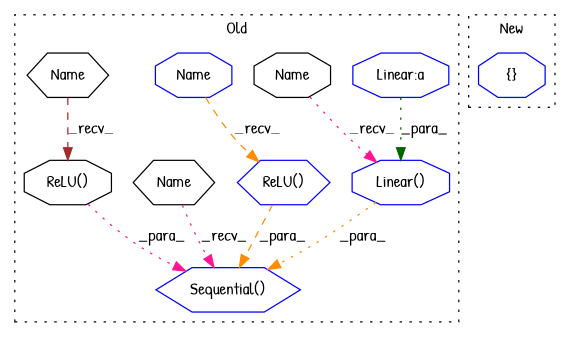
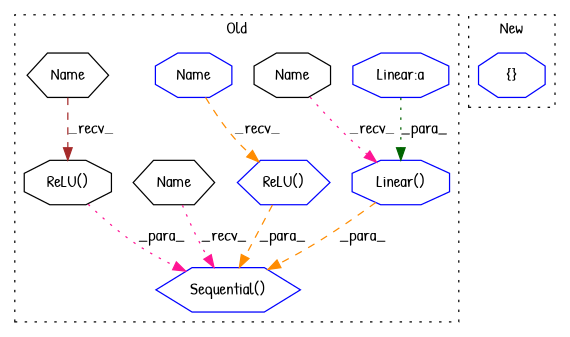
(329, 235) -> (329, 235)
